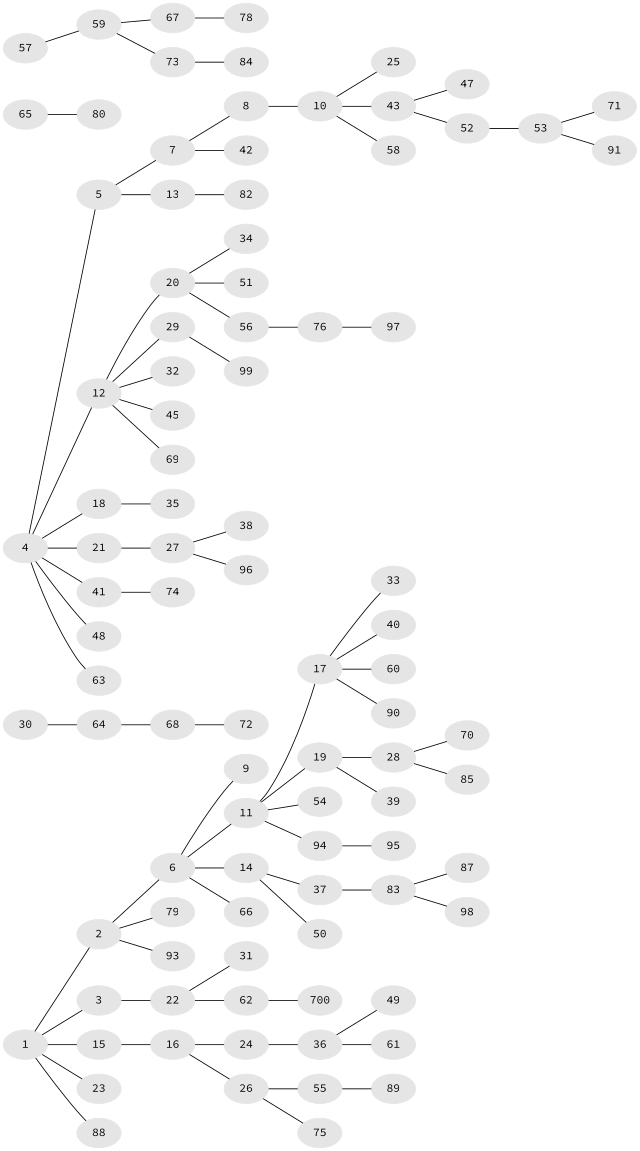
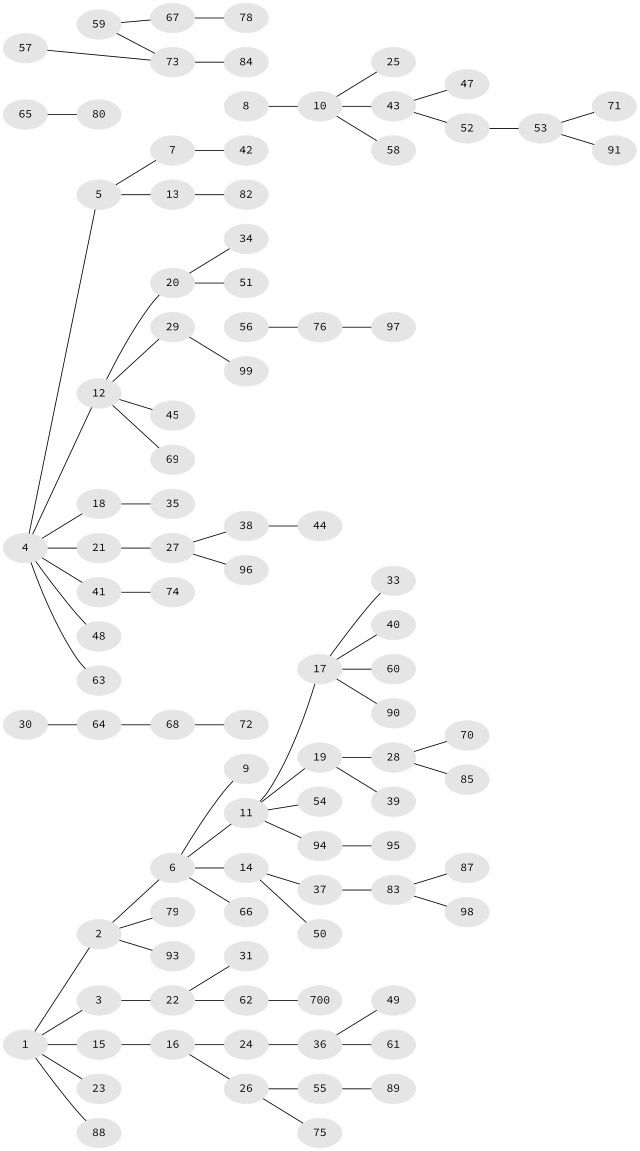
(62, 36) -> (99, 55)
(209, 128) -> none
(209, 305) -> none
(173, 371) -> none
none -> (320, 526)
